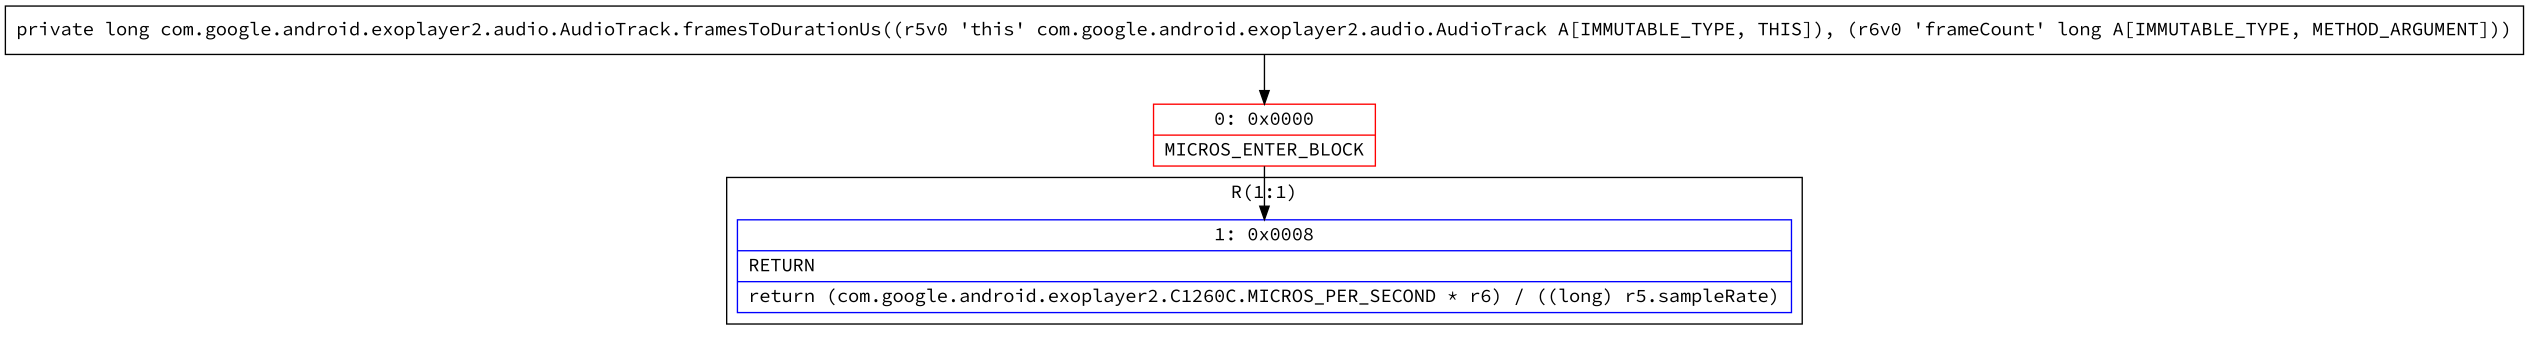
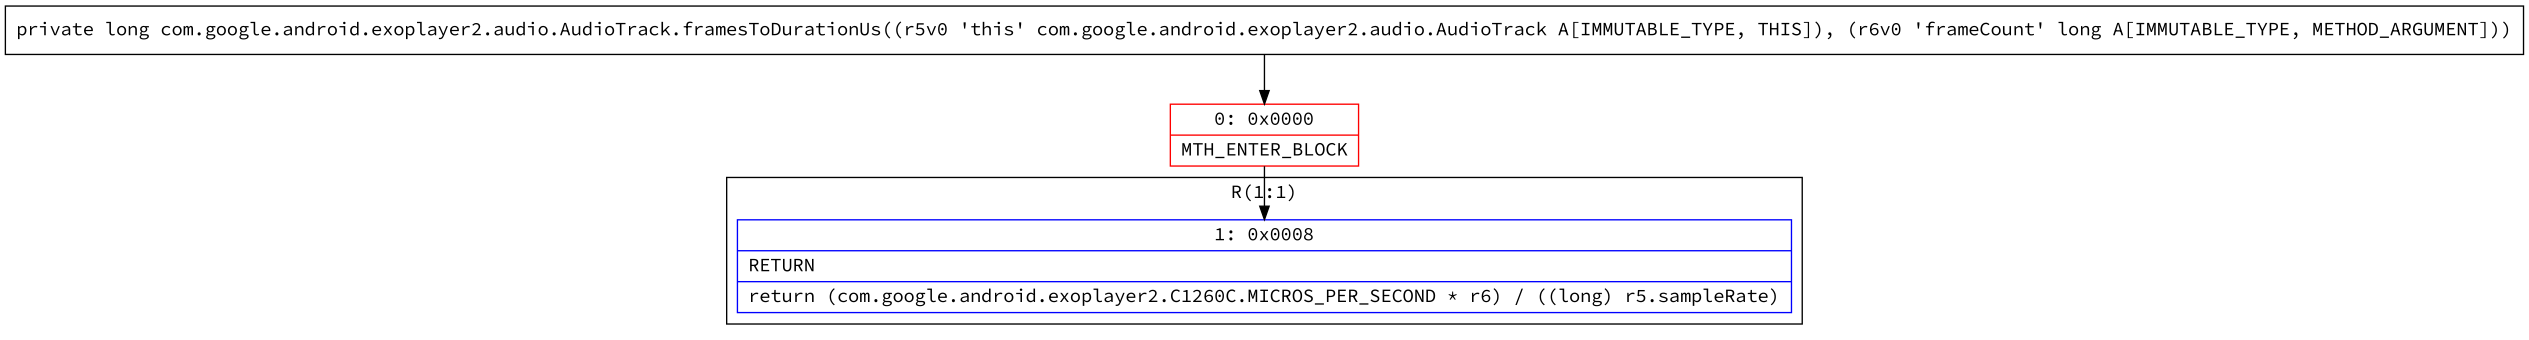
(1264, 150) -> (1264, 150)
